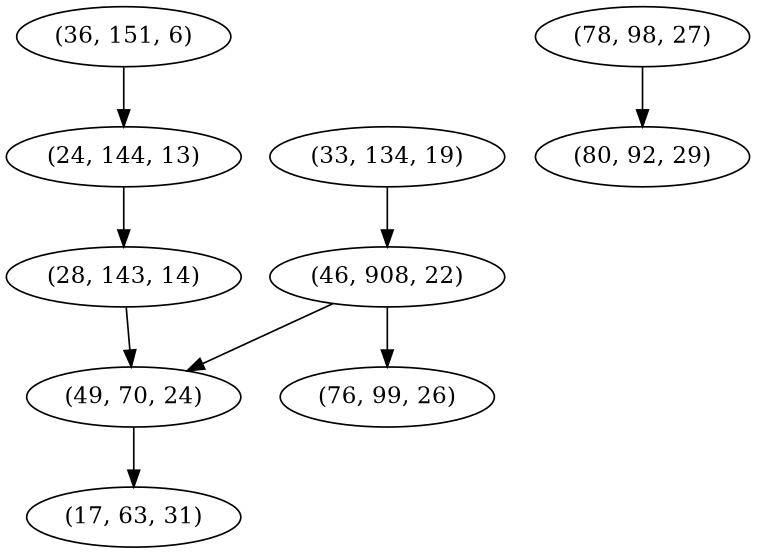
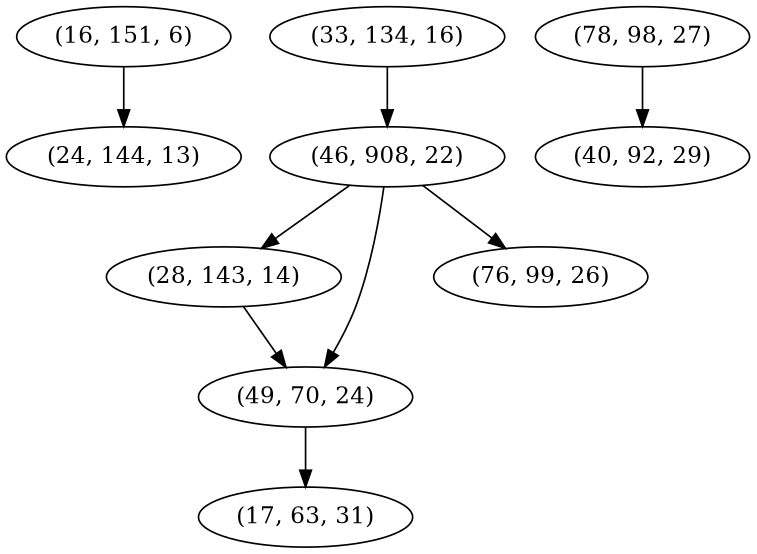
(124, 37) -> (124, 37)
(387, 157) -> (387, 37)
(643, 157) -> (643, 157)
(124, 209) -> (312, 212)
